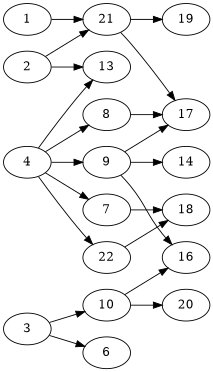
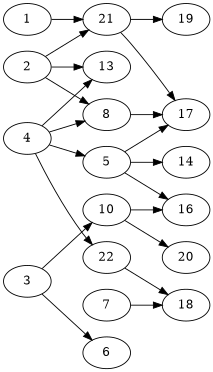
none -> (63, 89)
(107, 162) -> (107, 162)
(63, 184) -> none
